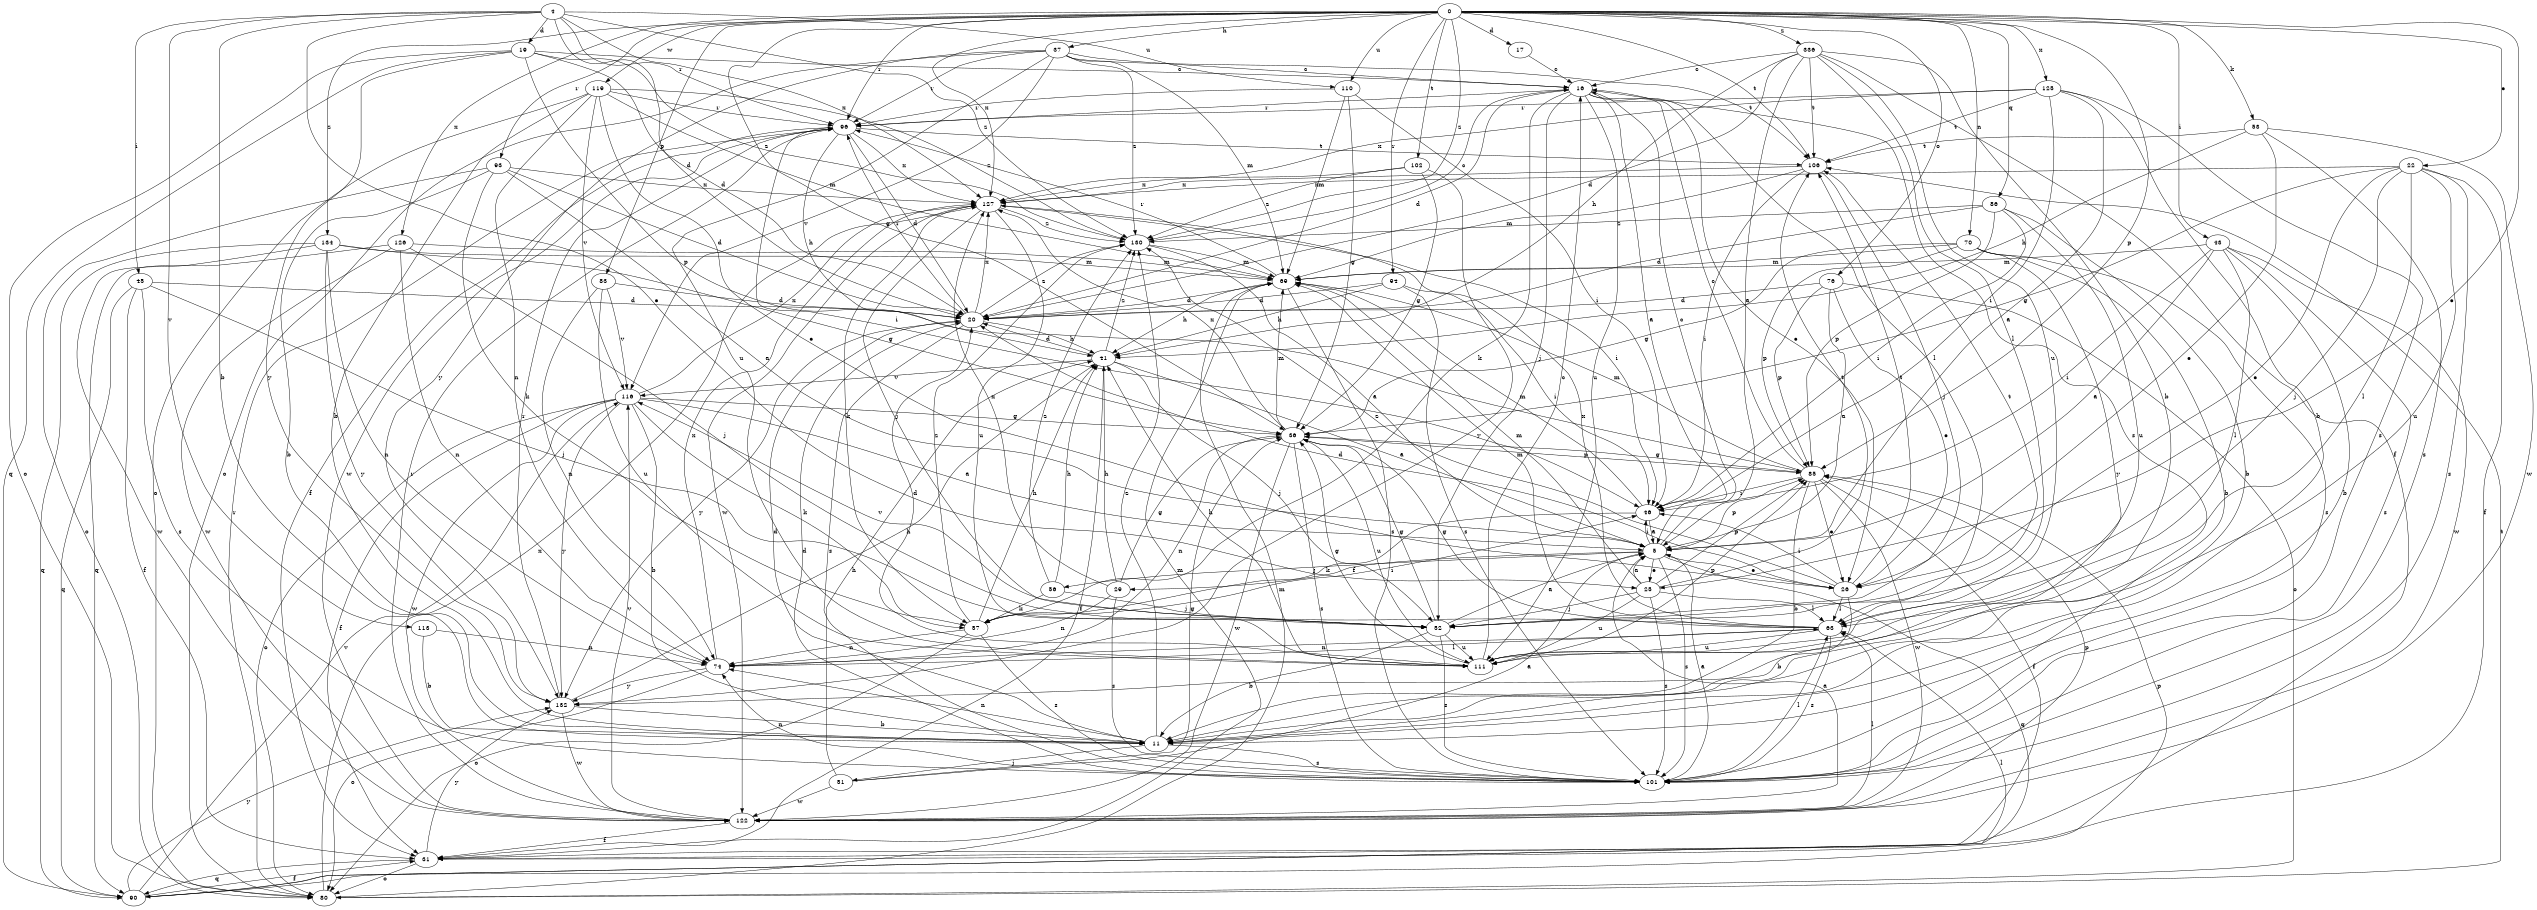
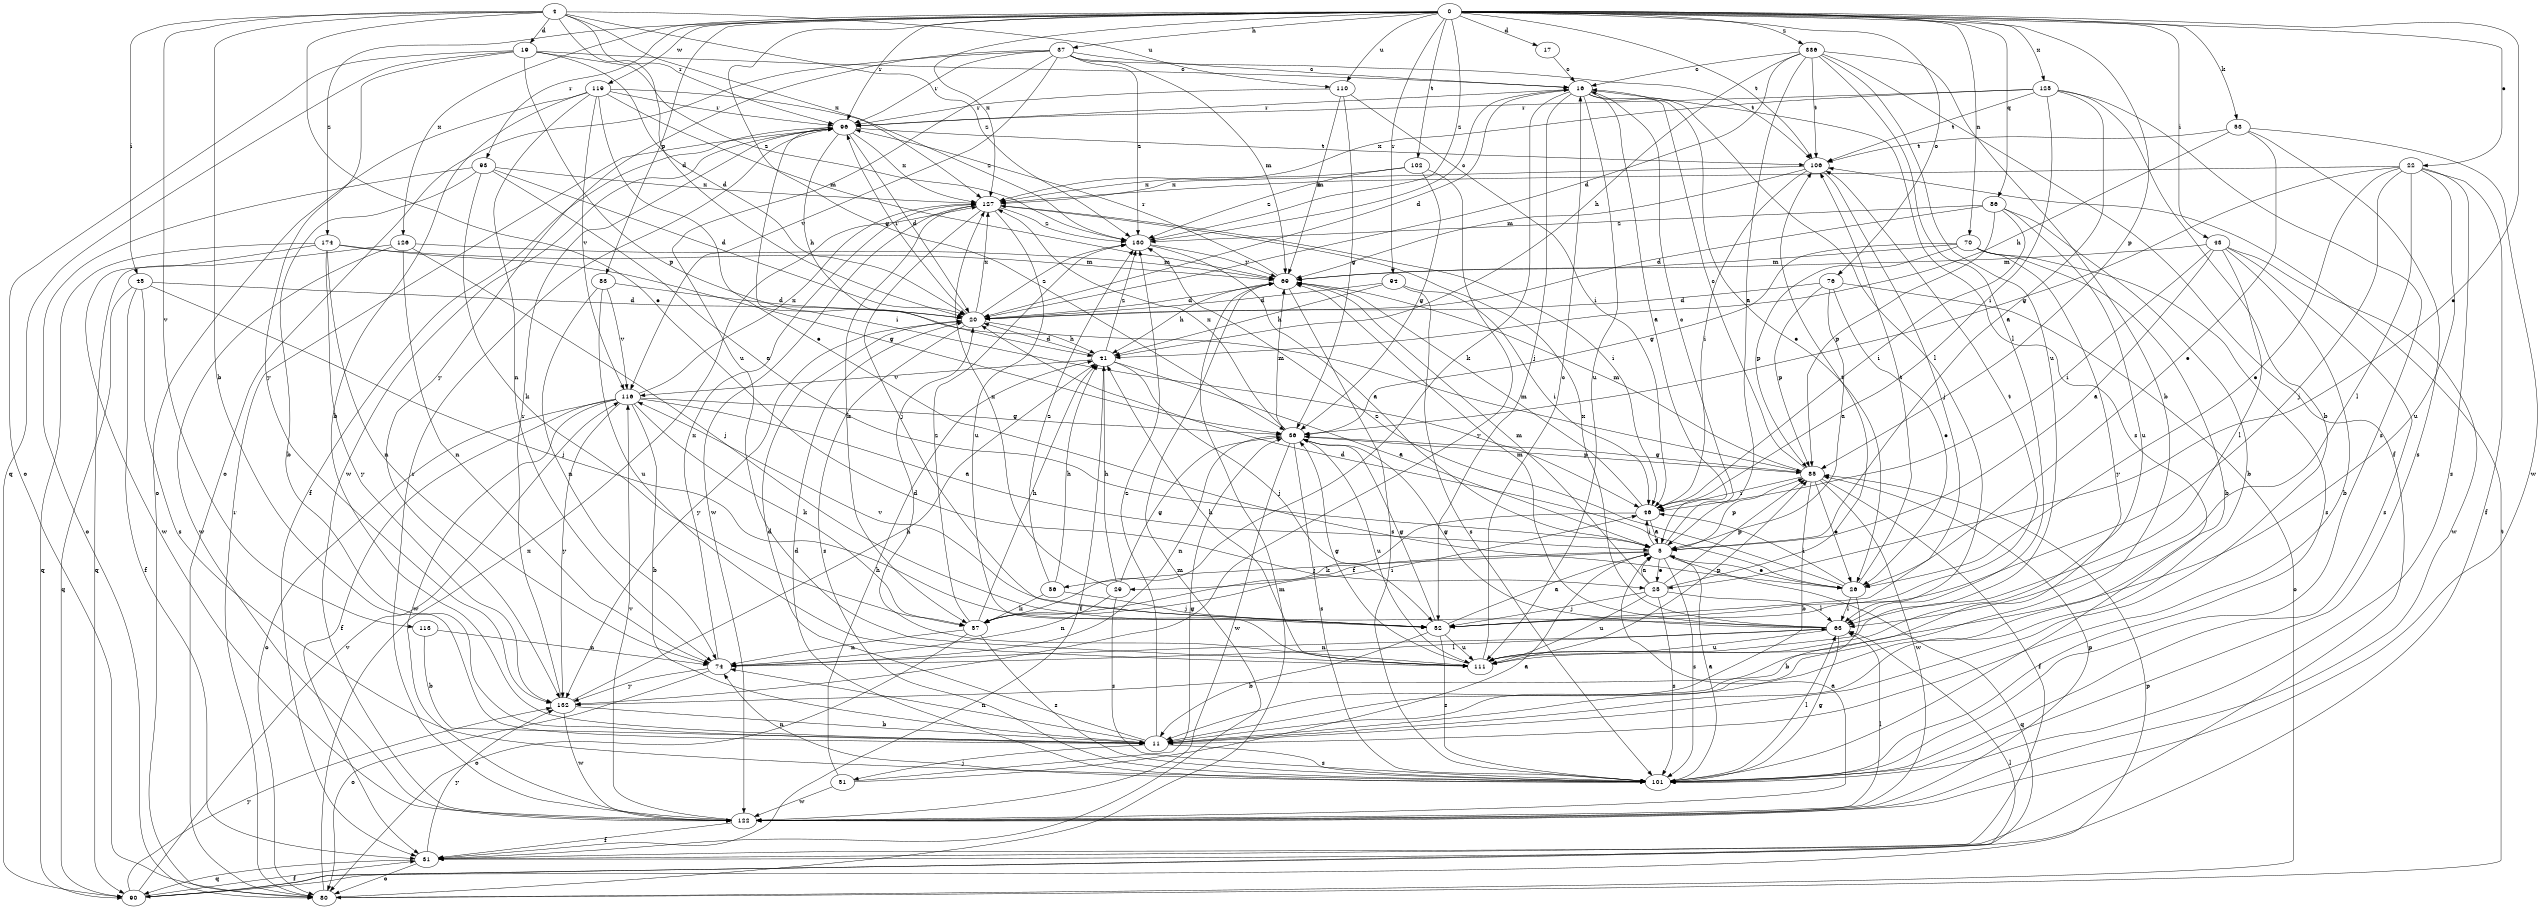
(327, 243) -> (327, 243)
(1246, 262) -> (1247, 262)
(1813, 705) -> (1821, 705)
